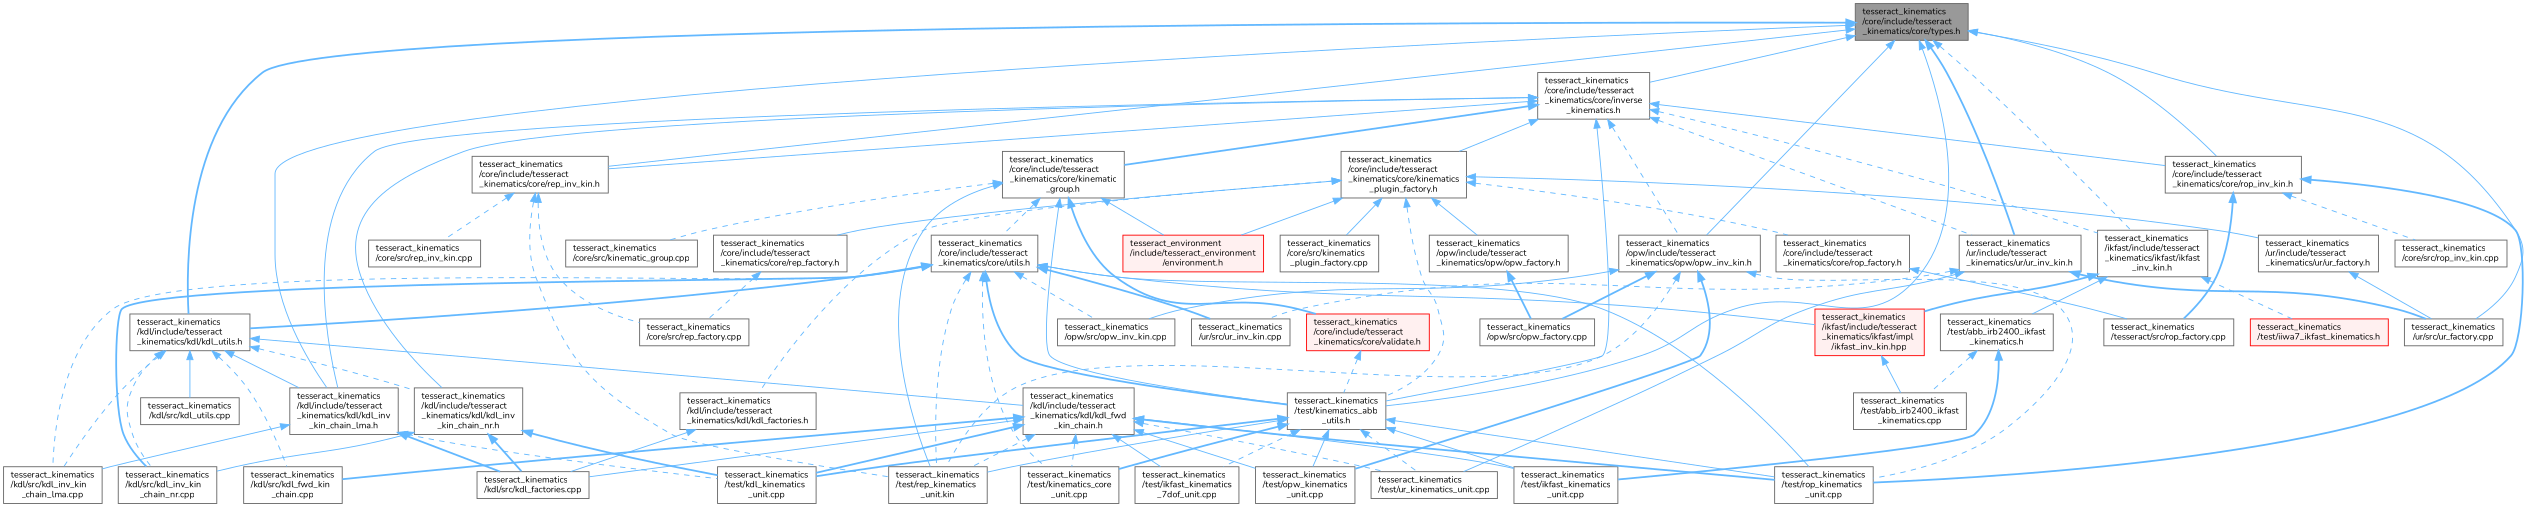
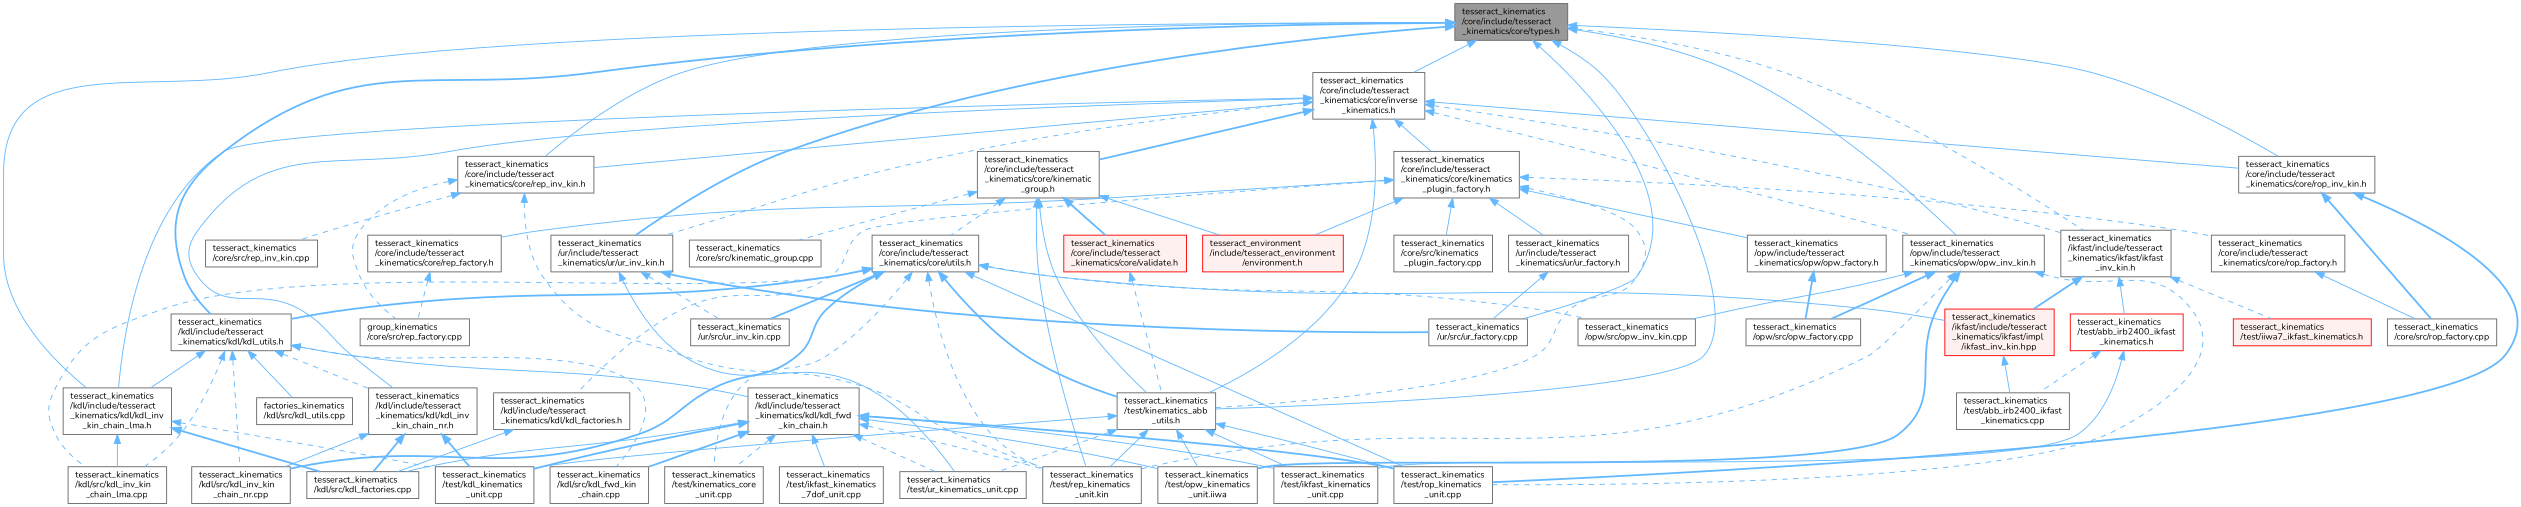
(2451, 254) -> none
(694, 332) -> (415, 332)
(1997, 332) -> (2127, 332)
(2169, 332) -> (2442, 332)
(190, 411) -> (305, 411)
(1207, 445) -> none
(1047, 446) -> (821, 439)
(1256, 451) -> none
(1837, 457) -> (1773, 461)
(1305, 485) -> (1208, 485)
